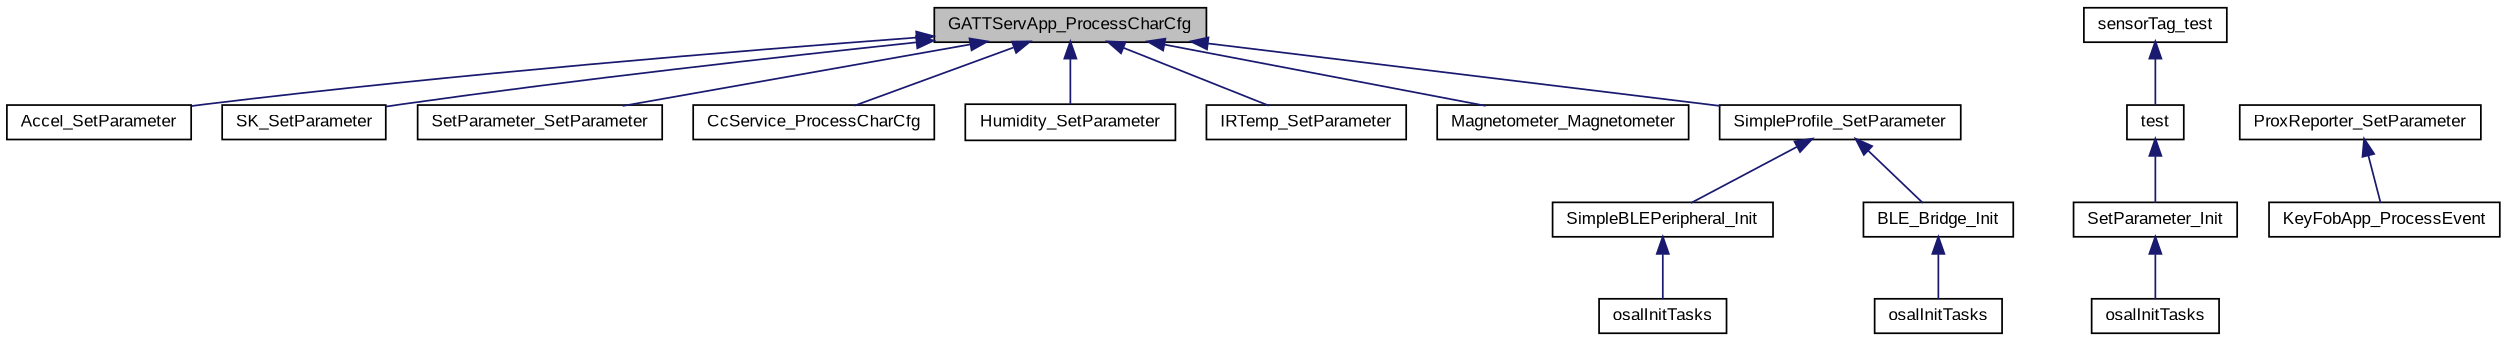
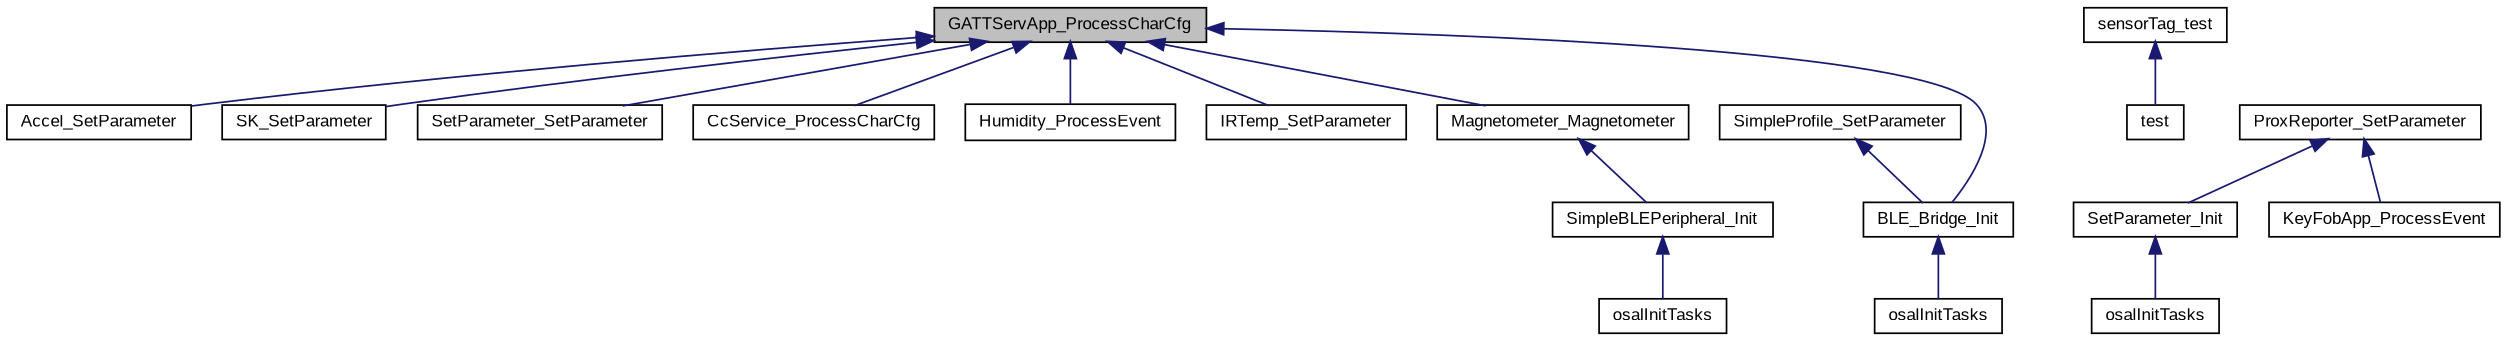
(1464, 75) -> (1658, 47)
(1070, 122) -> (1070, 122)
(1744, 175) -> (1619, 177)
(2155, 180) -> (2250, 174)
